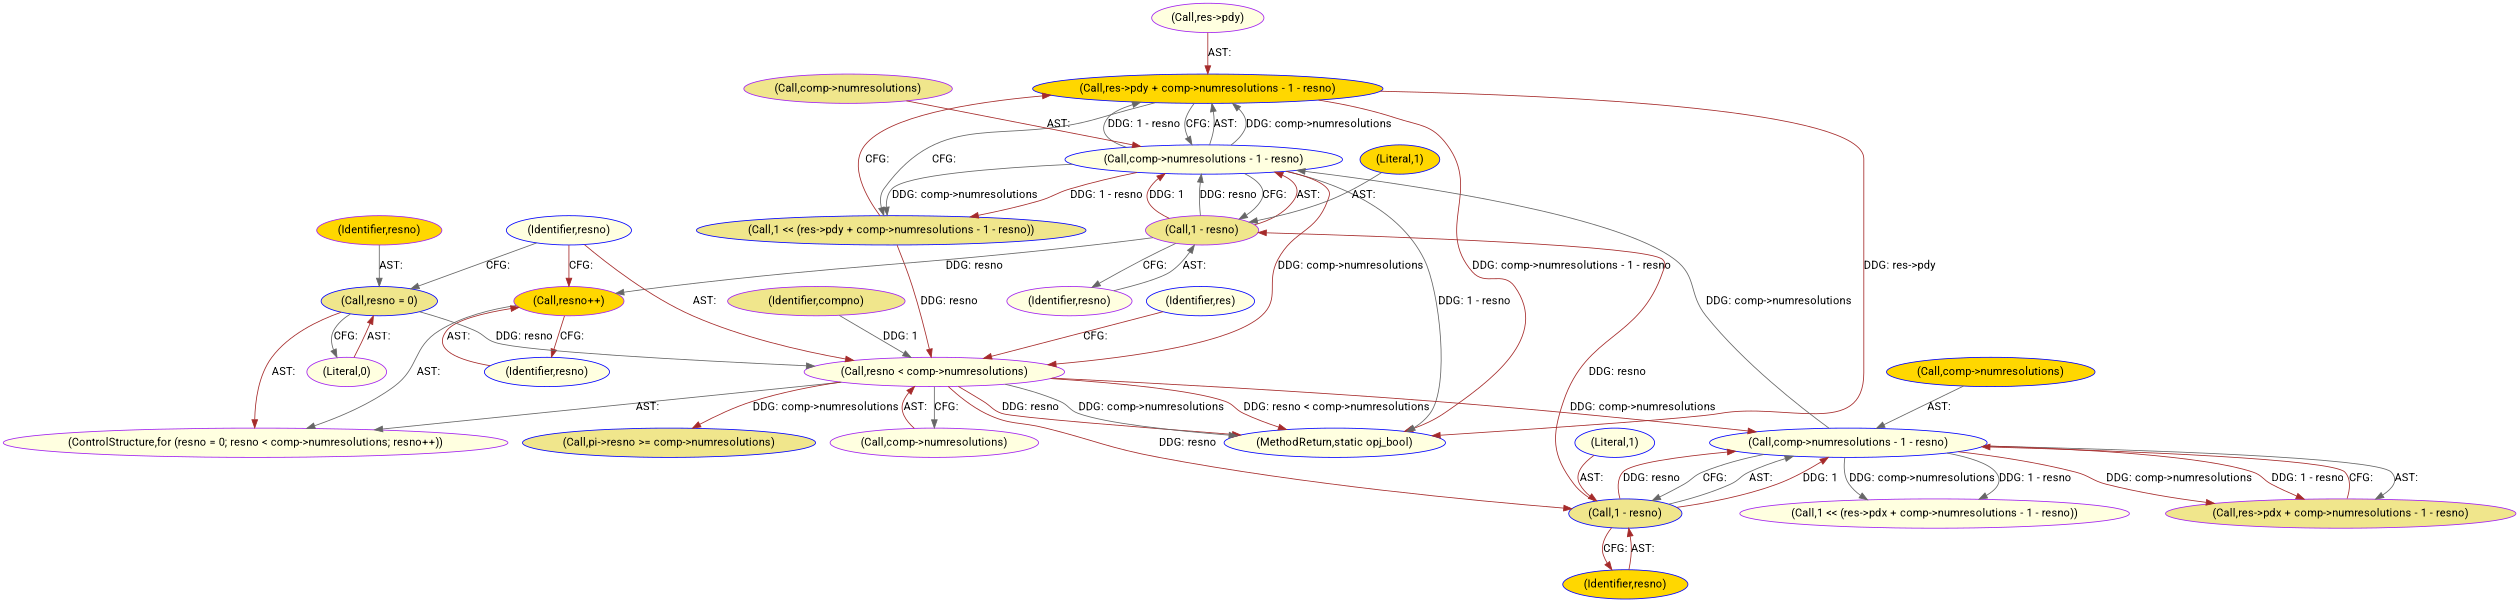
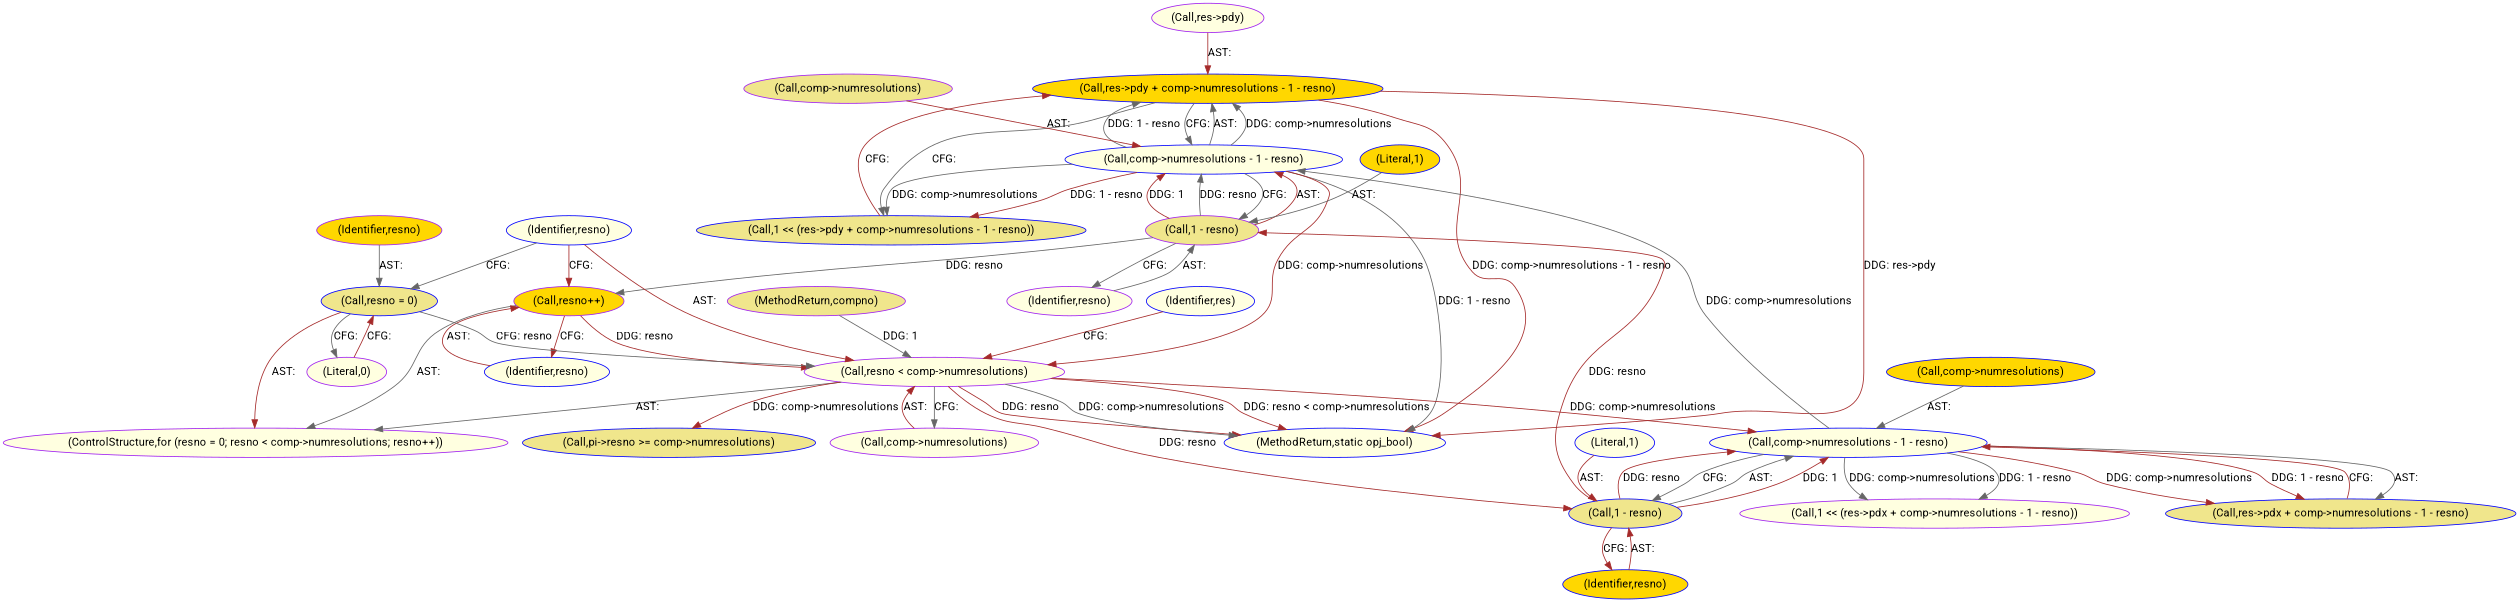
(915, 296) -> (651, 352)
(816, 301) -> (816, 301)
(381, 337) -> (381, 337)
(525, 337) -> (525, 337)
(2341, 514) -> (2341, 514)
